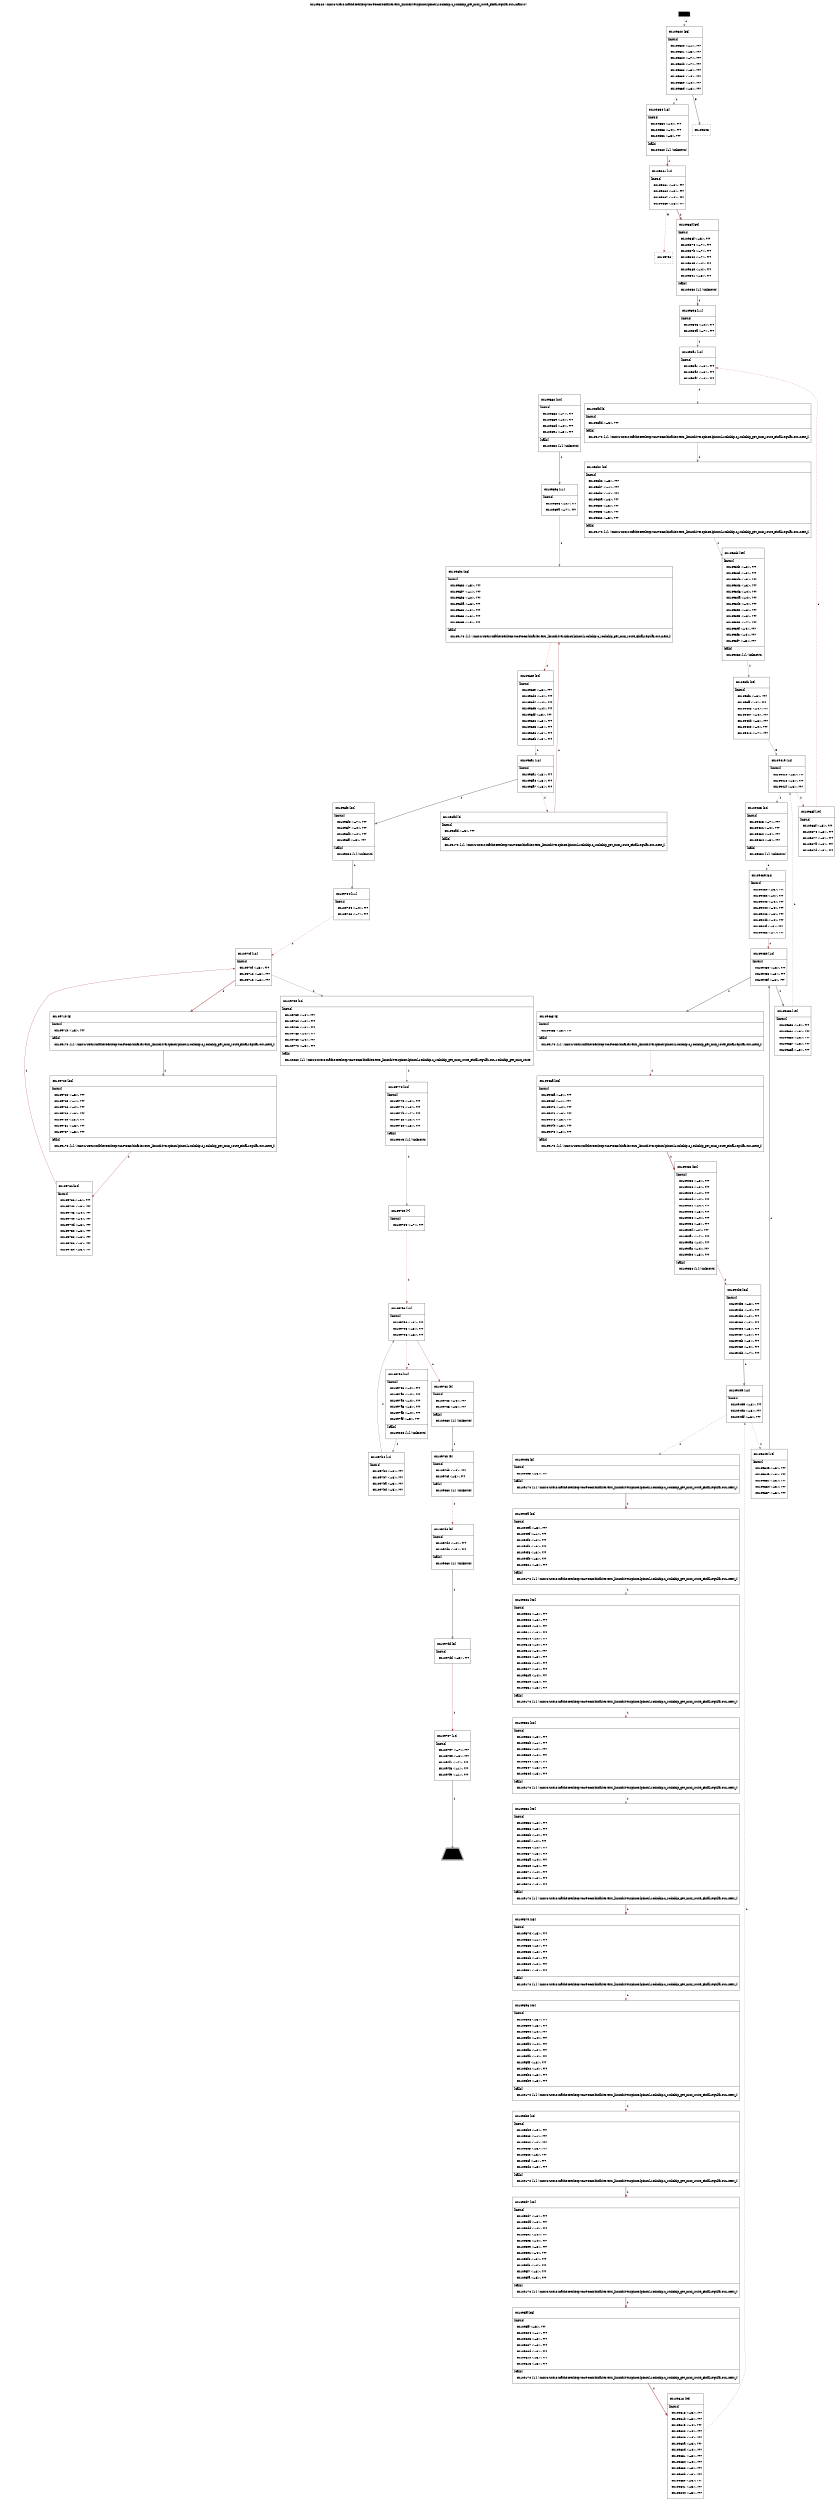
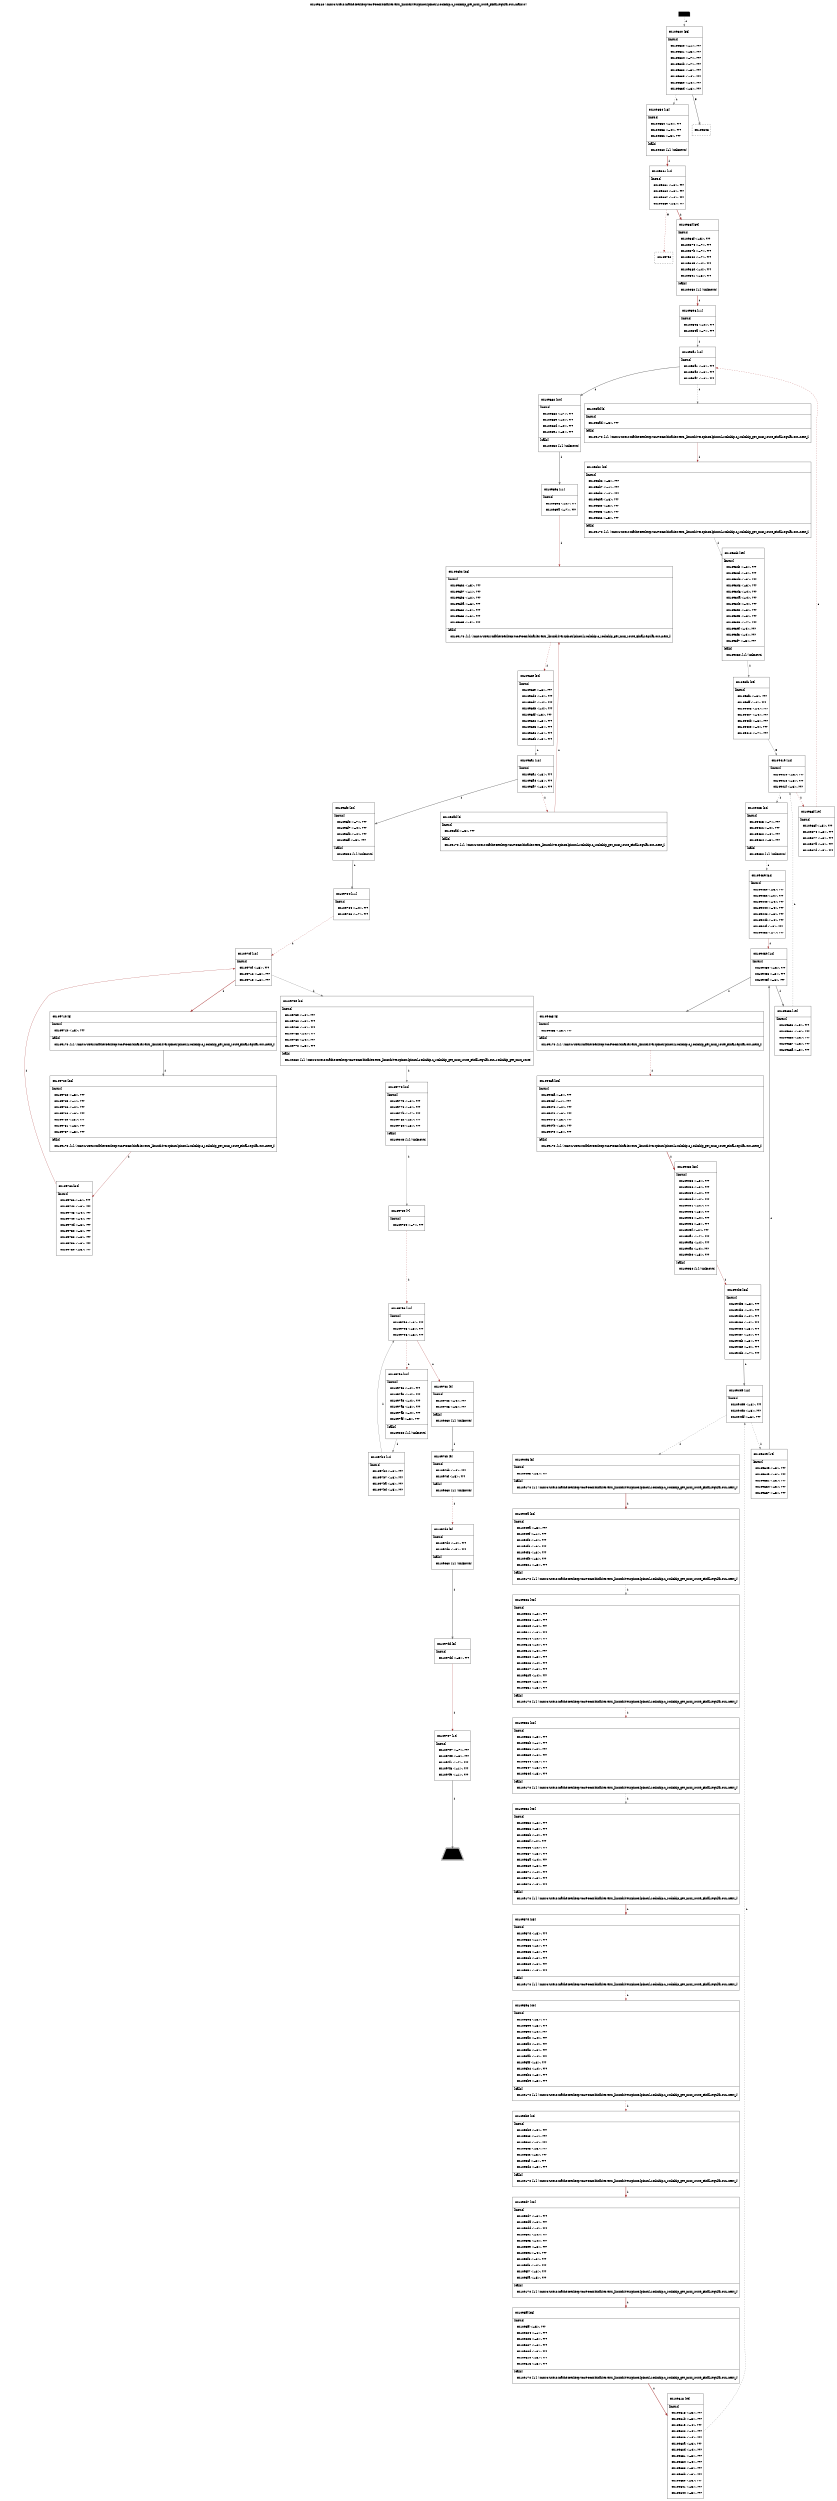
none -> (629, 375)
